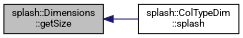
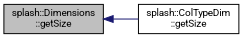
(189, 19) -> (189, 19)
